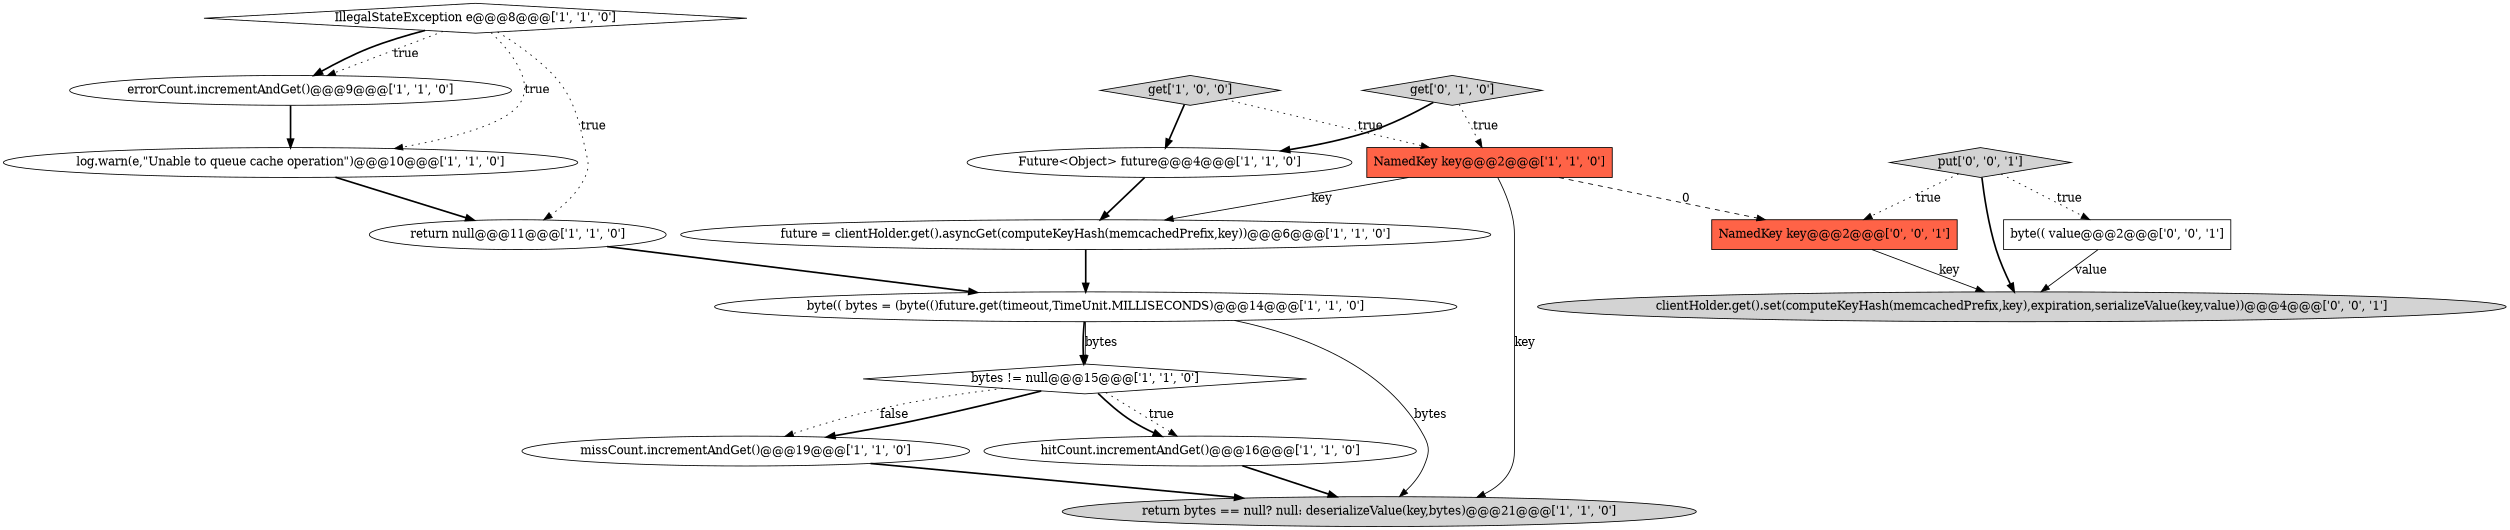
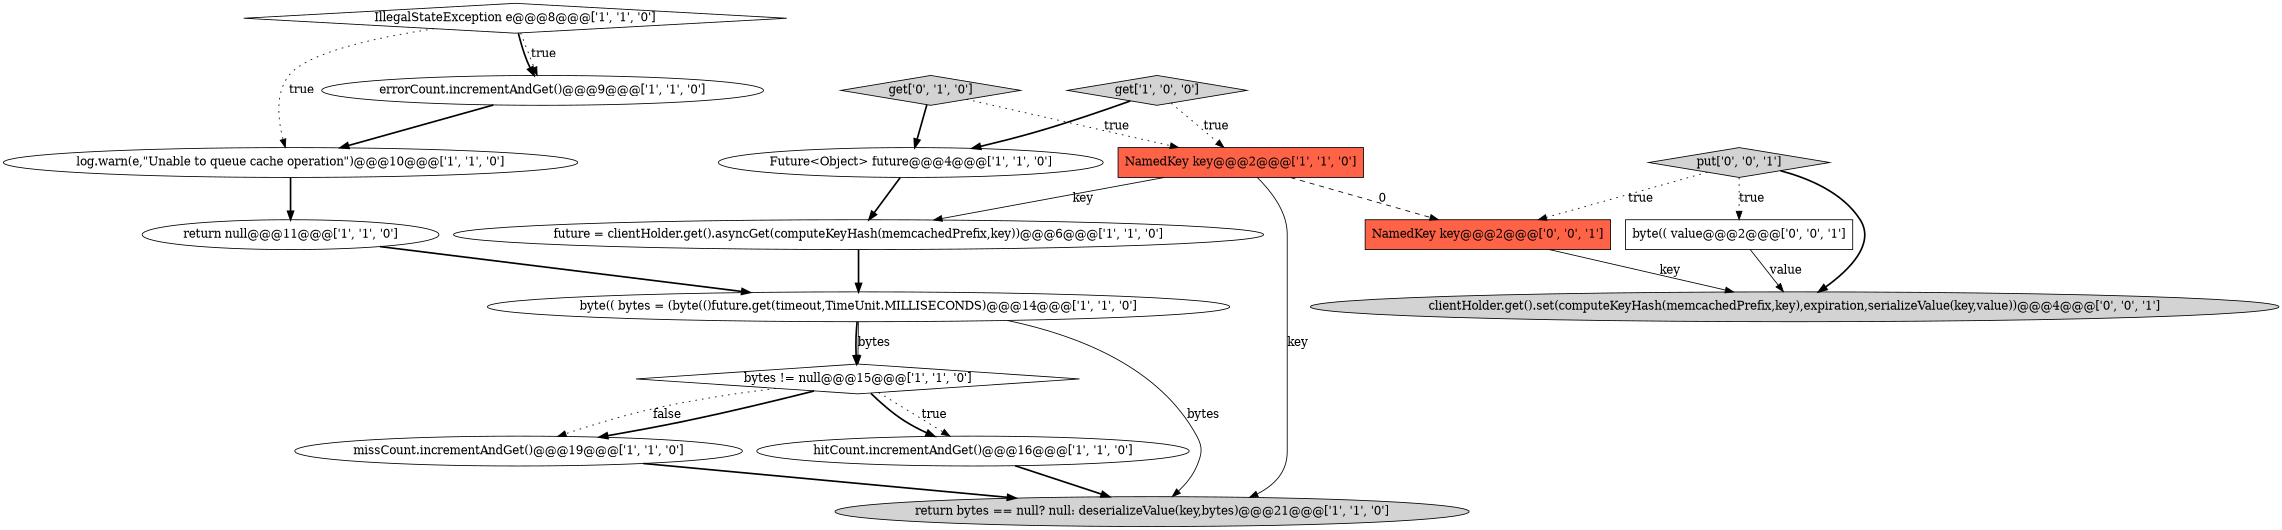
(576, 114) -> none
